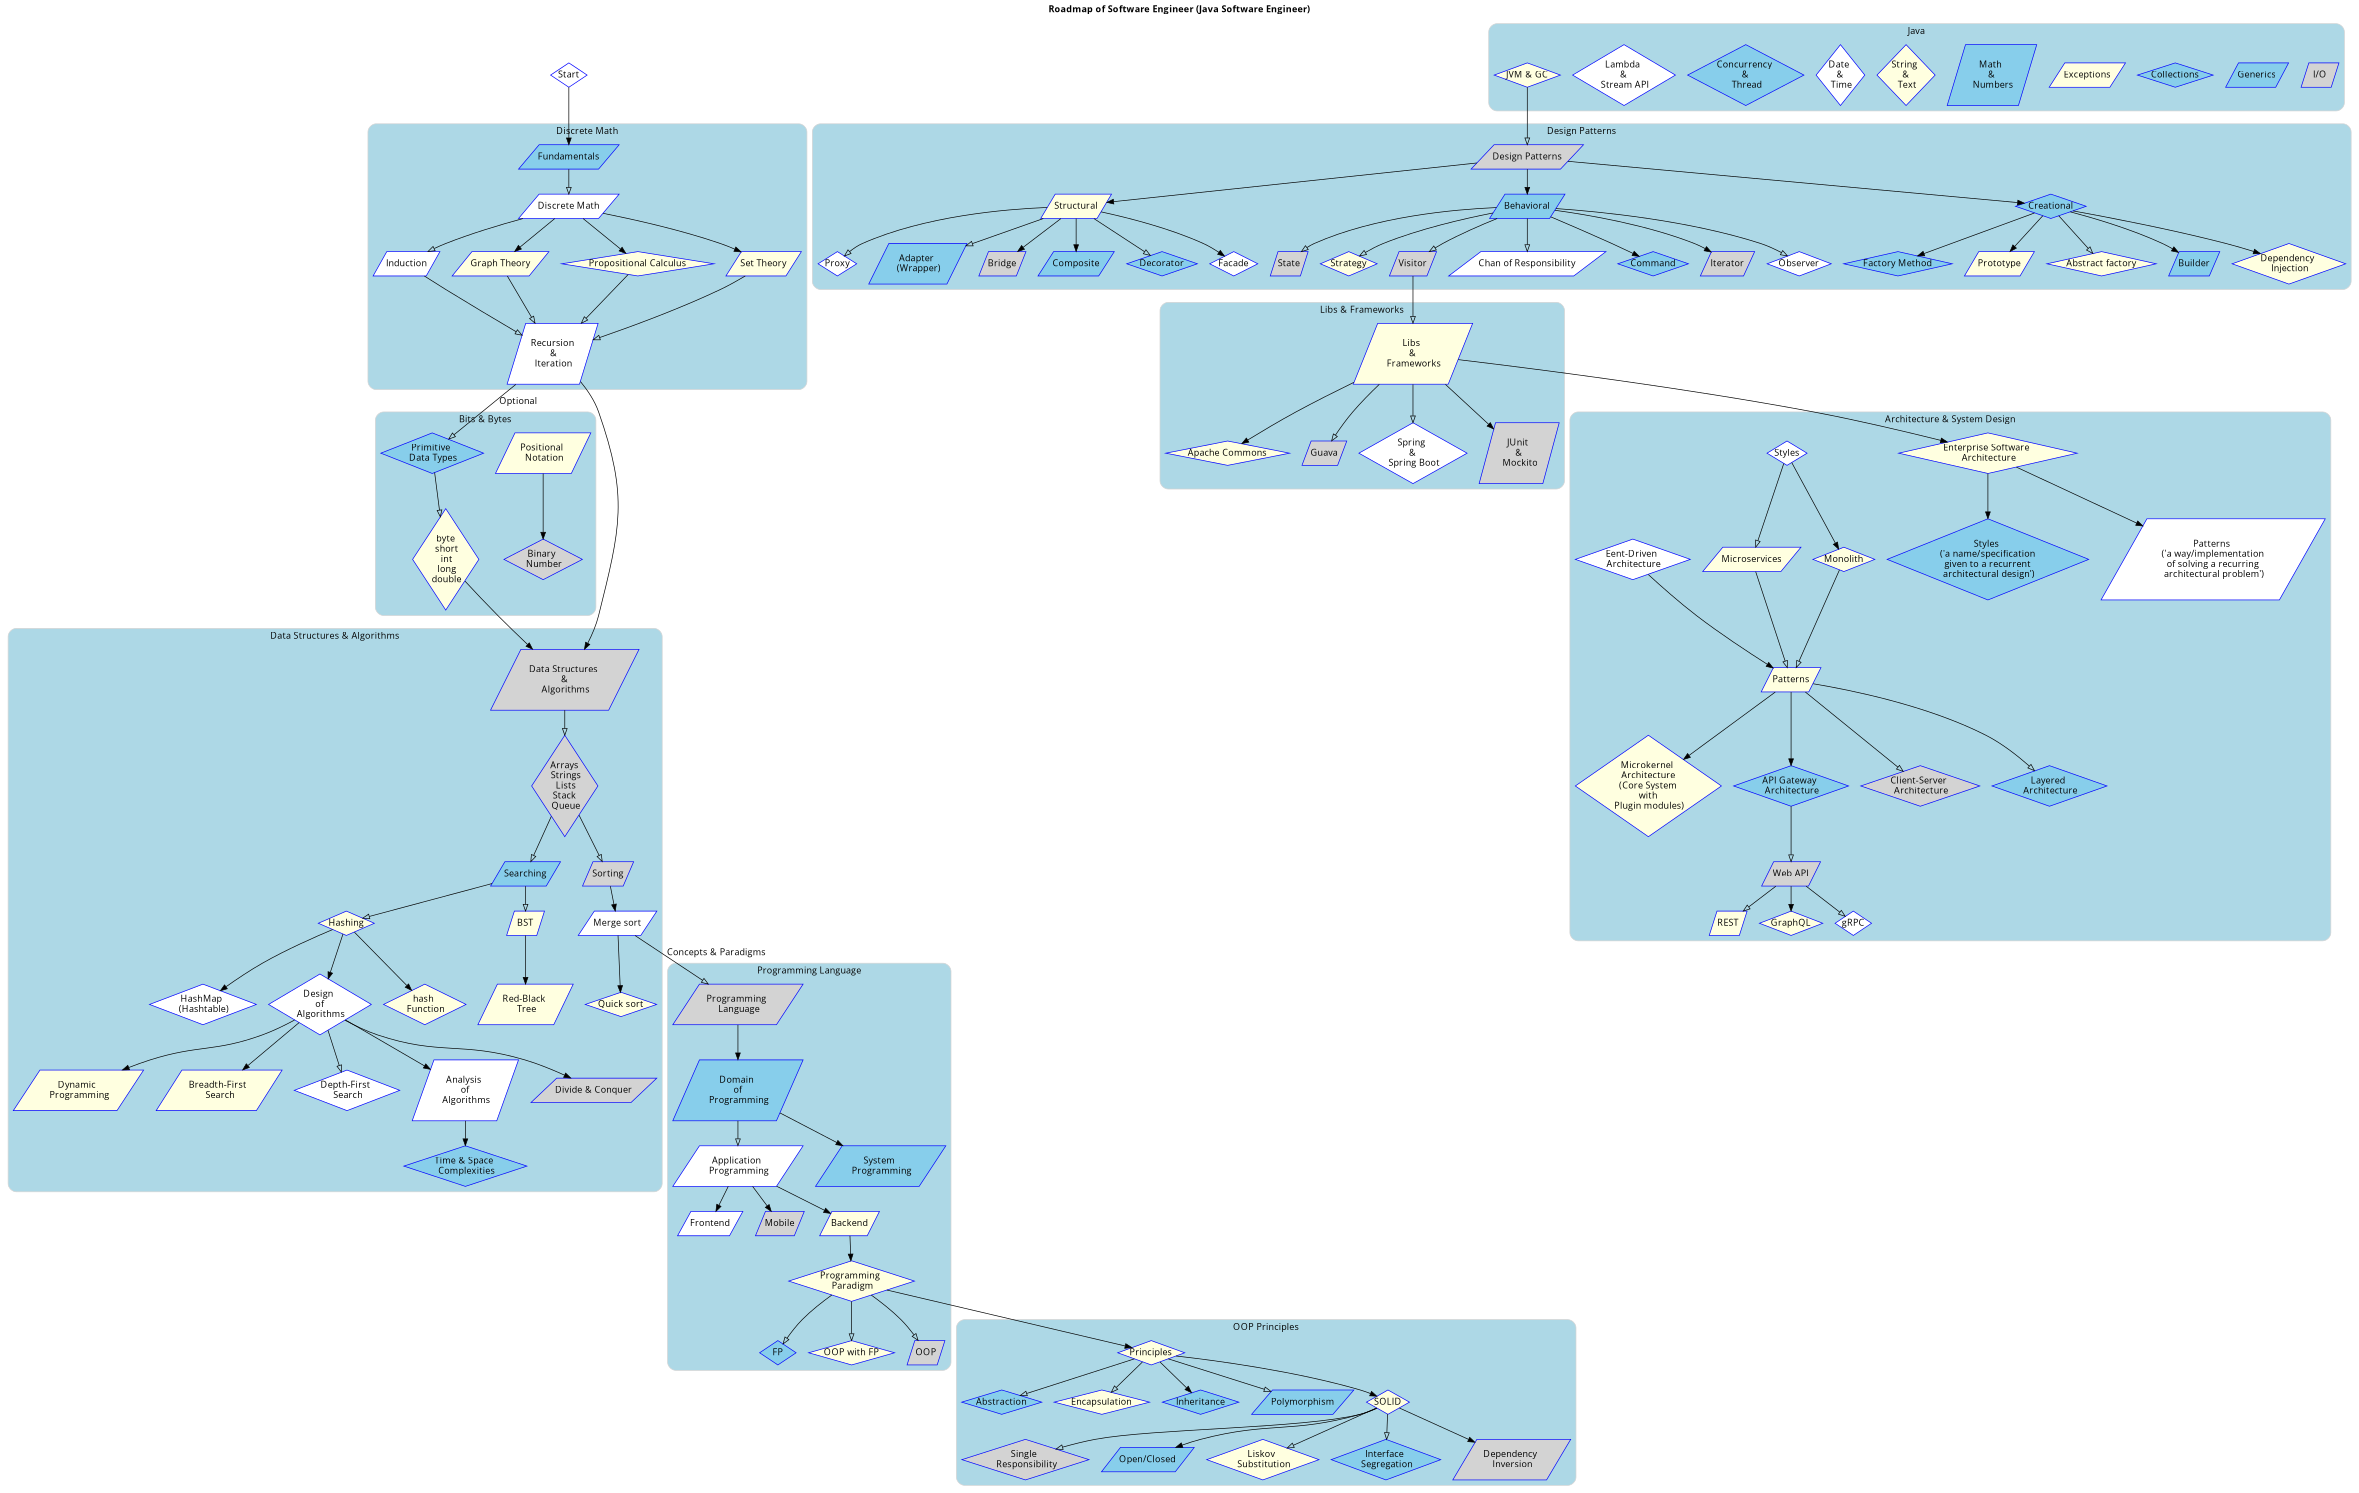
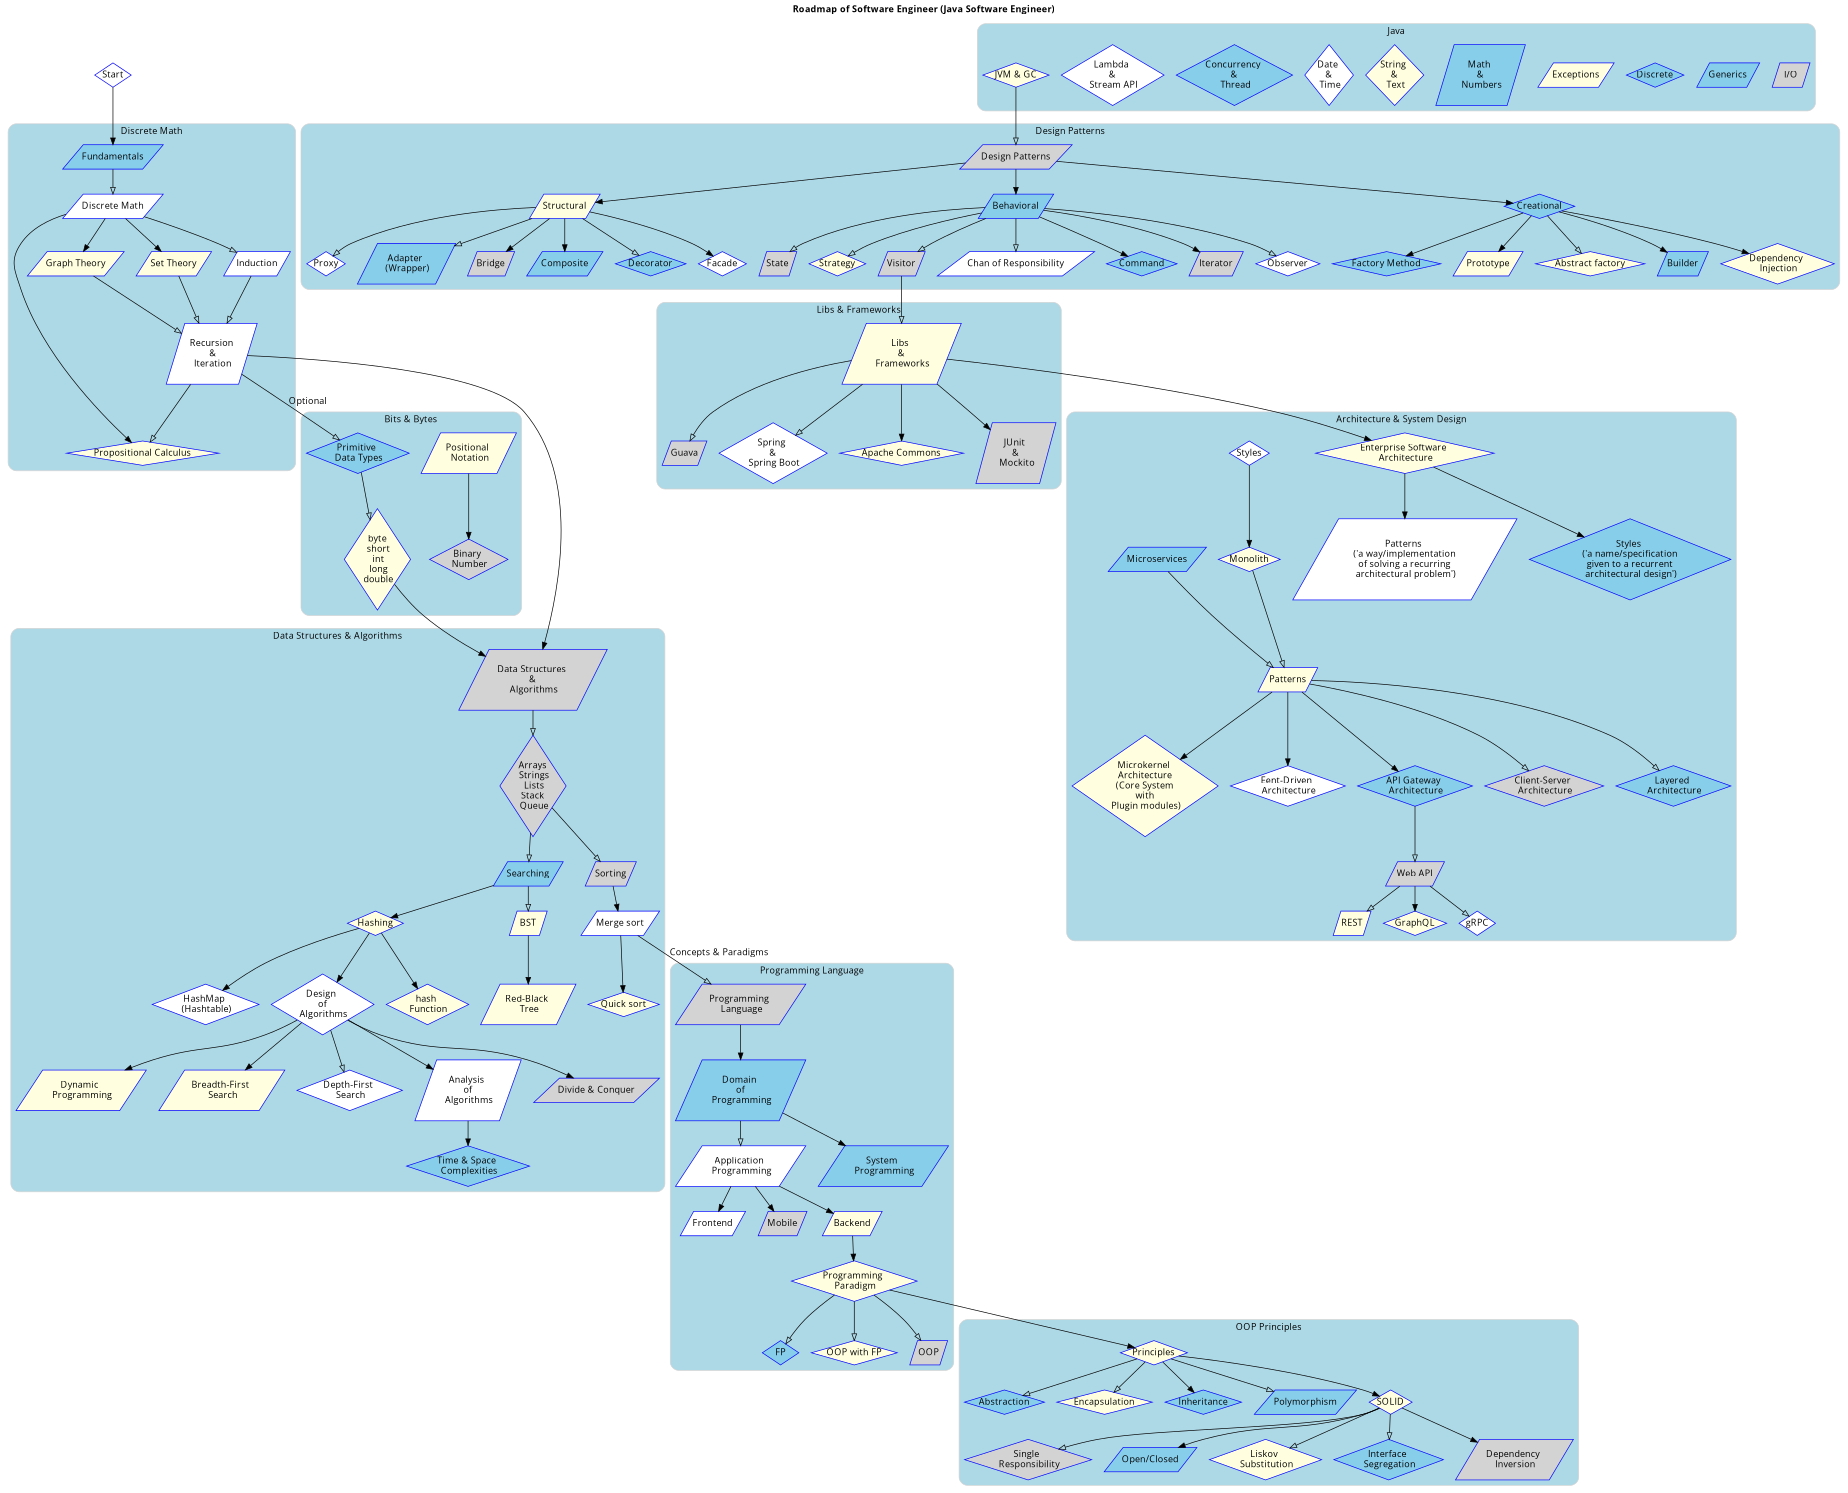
(2175, 75) -> (1655, 75)
(607, 296) -> (172, 410)
(1771, 502) -> none
(1752, 559) -> (1157, 559)
(1706, 622) -> (1288, 725)
(431, 900) -> (446, 901)
